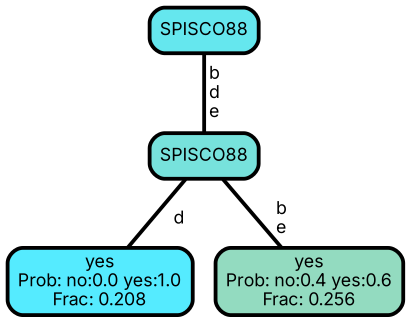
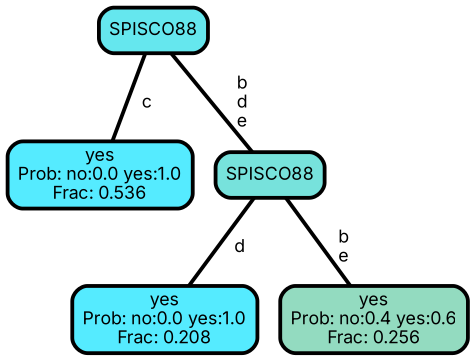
none -> (100, 175)
